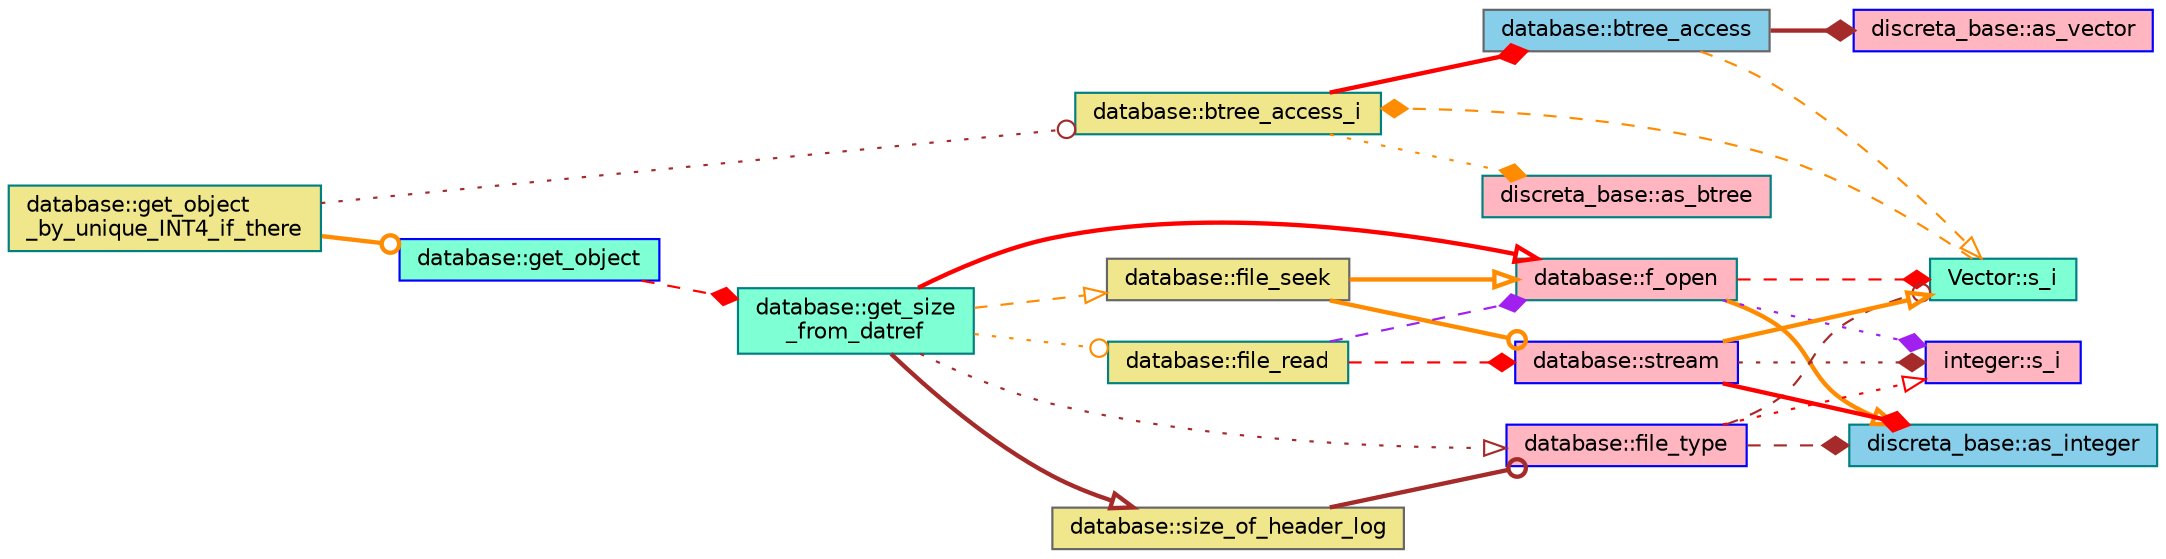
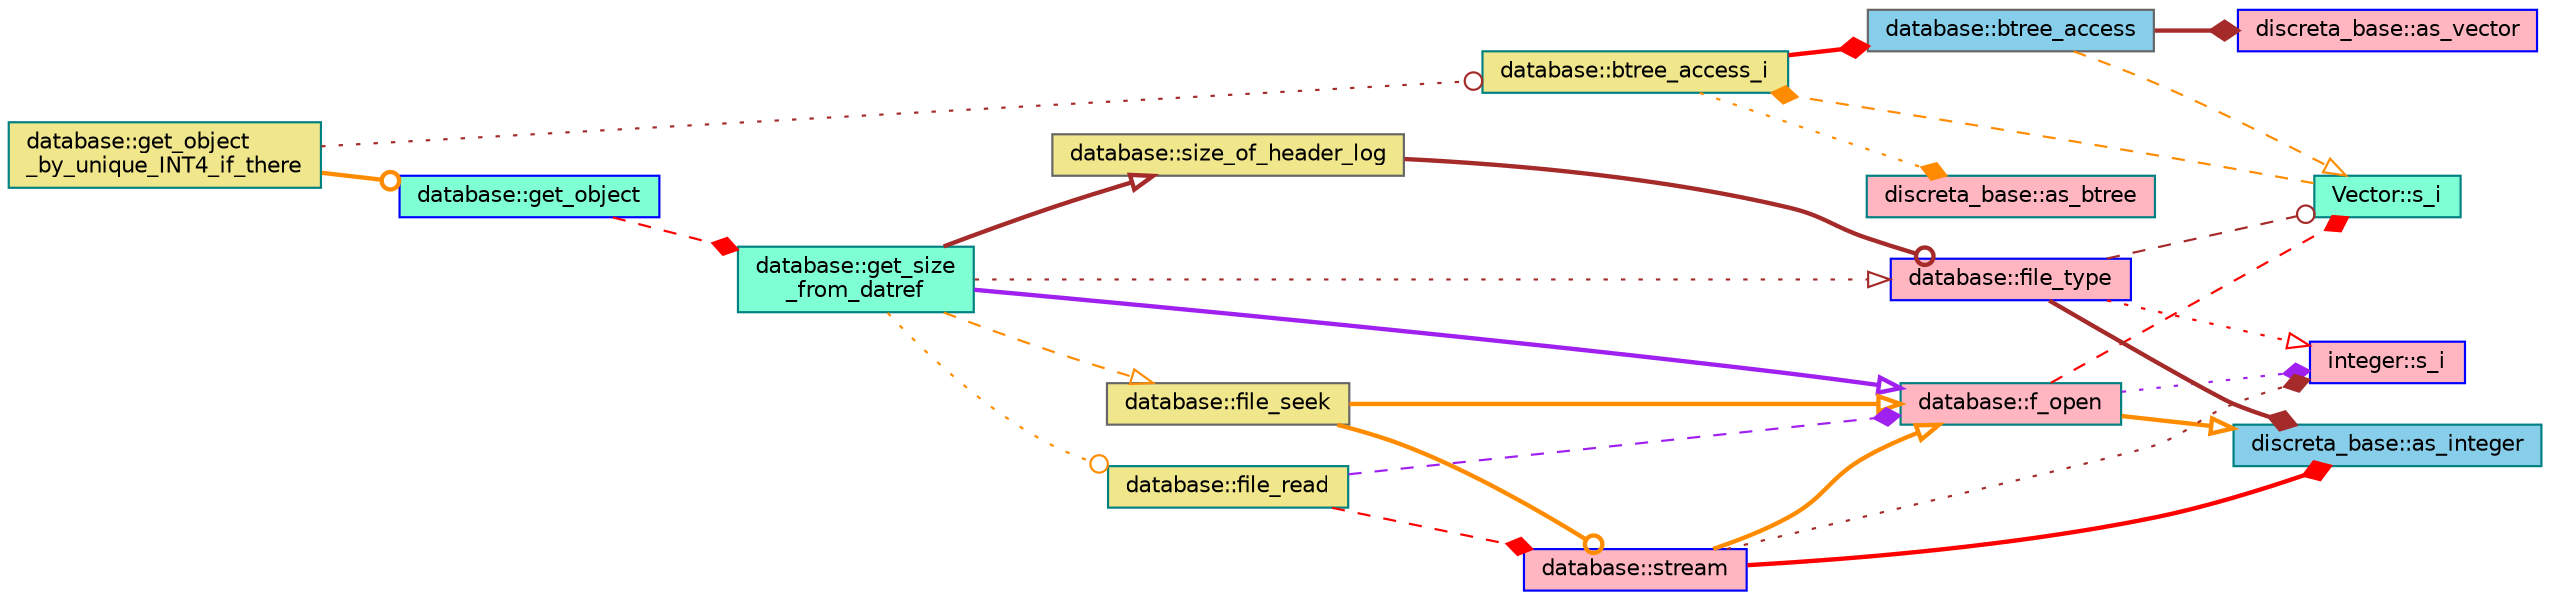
(1213, 223) -> (1427, 334)
(1816, 321) -> (1819, 496)
(1785, 445) -> (2158, 363)
